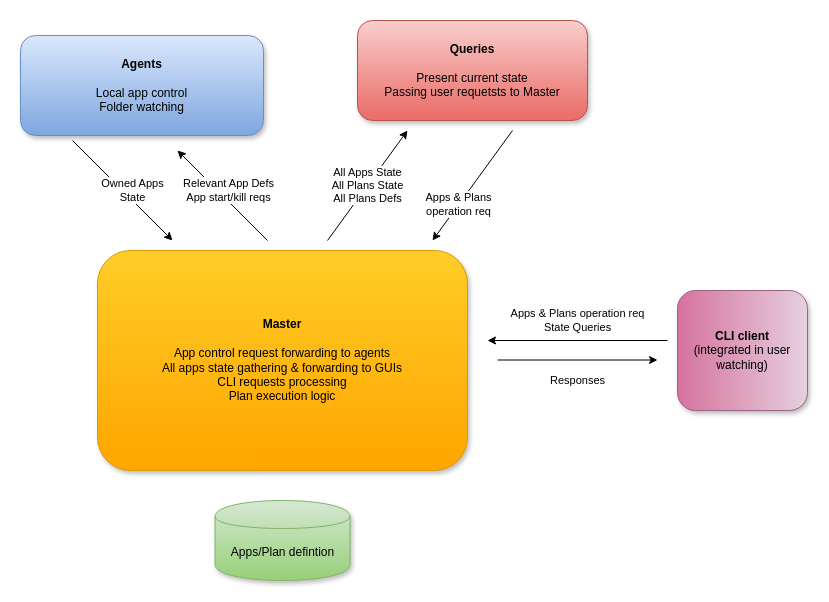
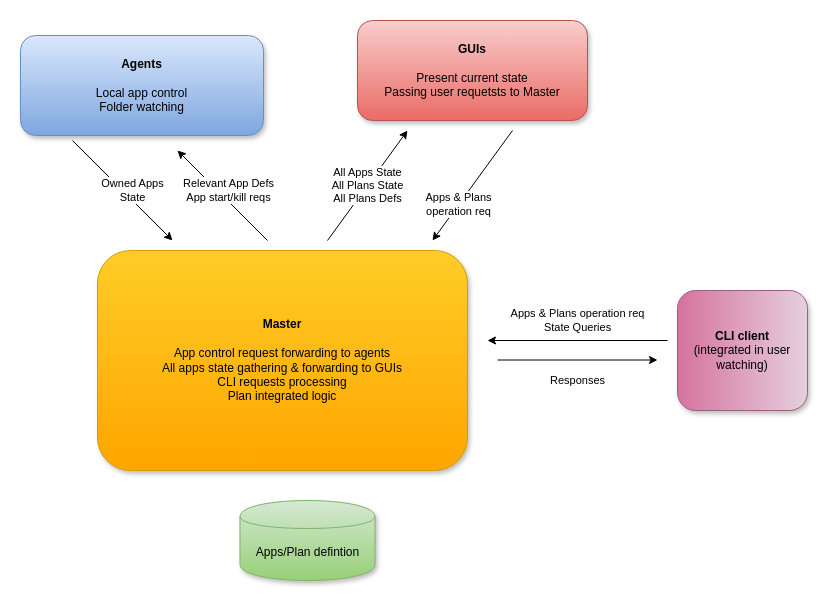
(473, 71) -> (473, 71)
(283, 361) -> (283, 361)
(283, 541) -> (308, 541)
